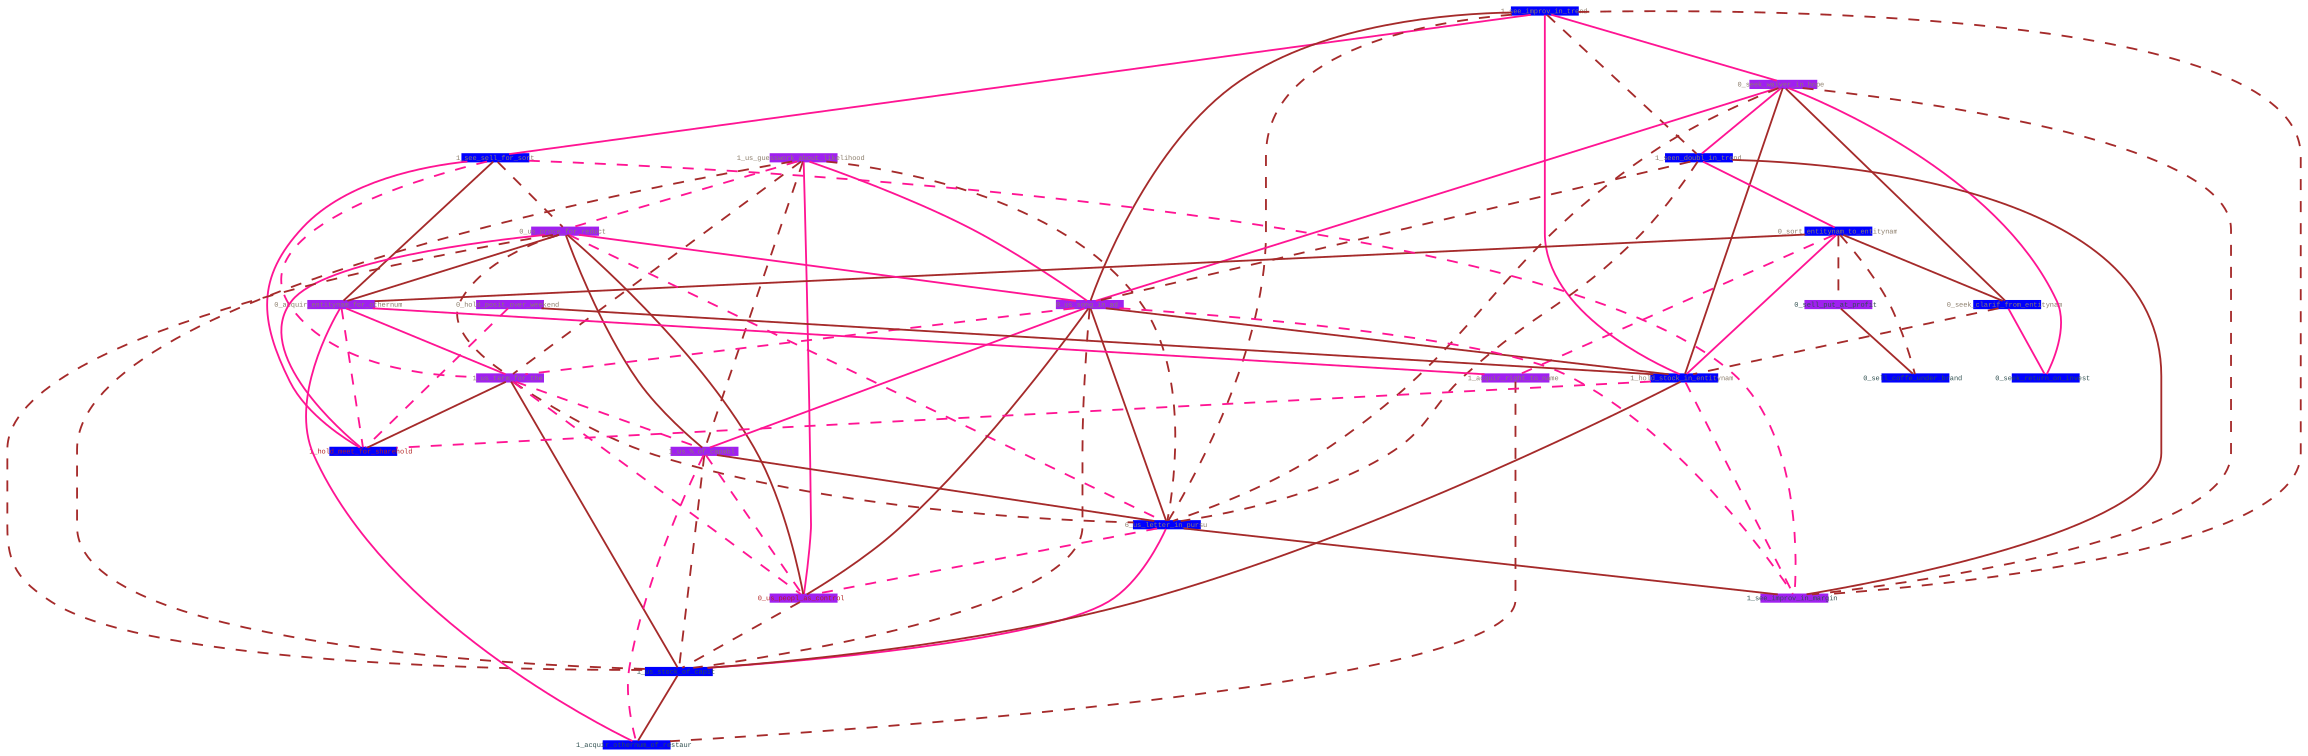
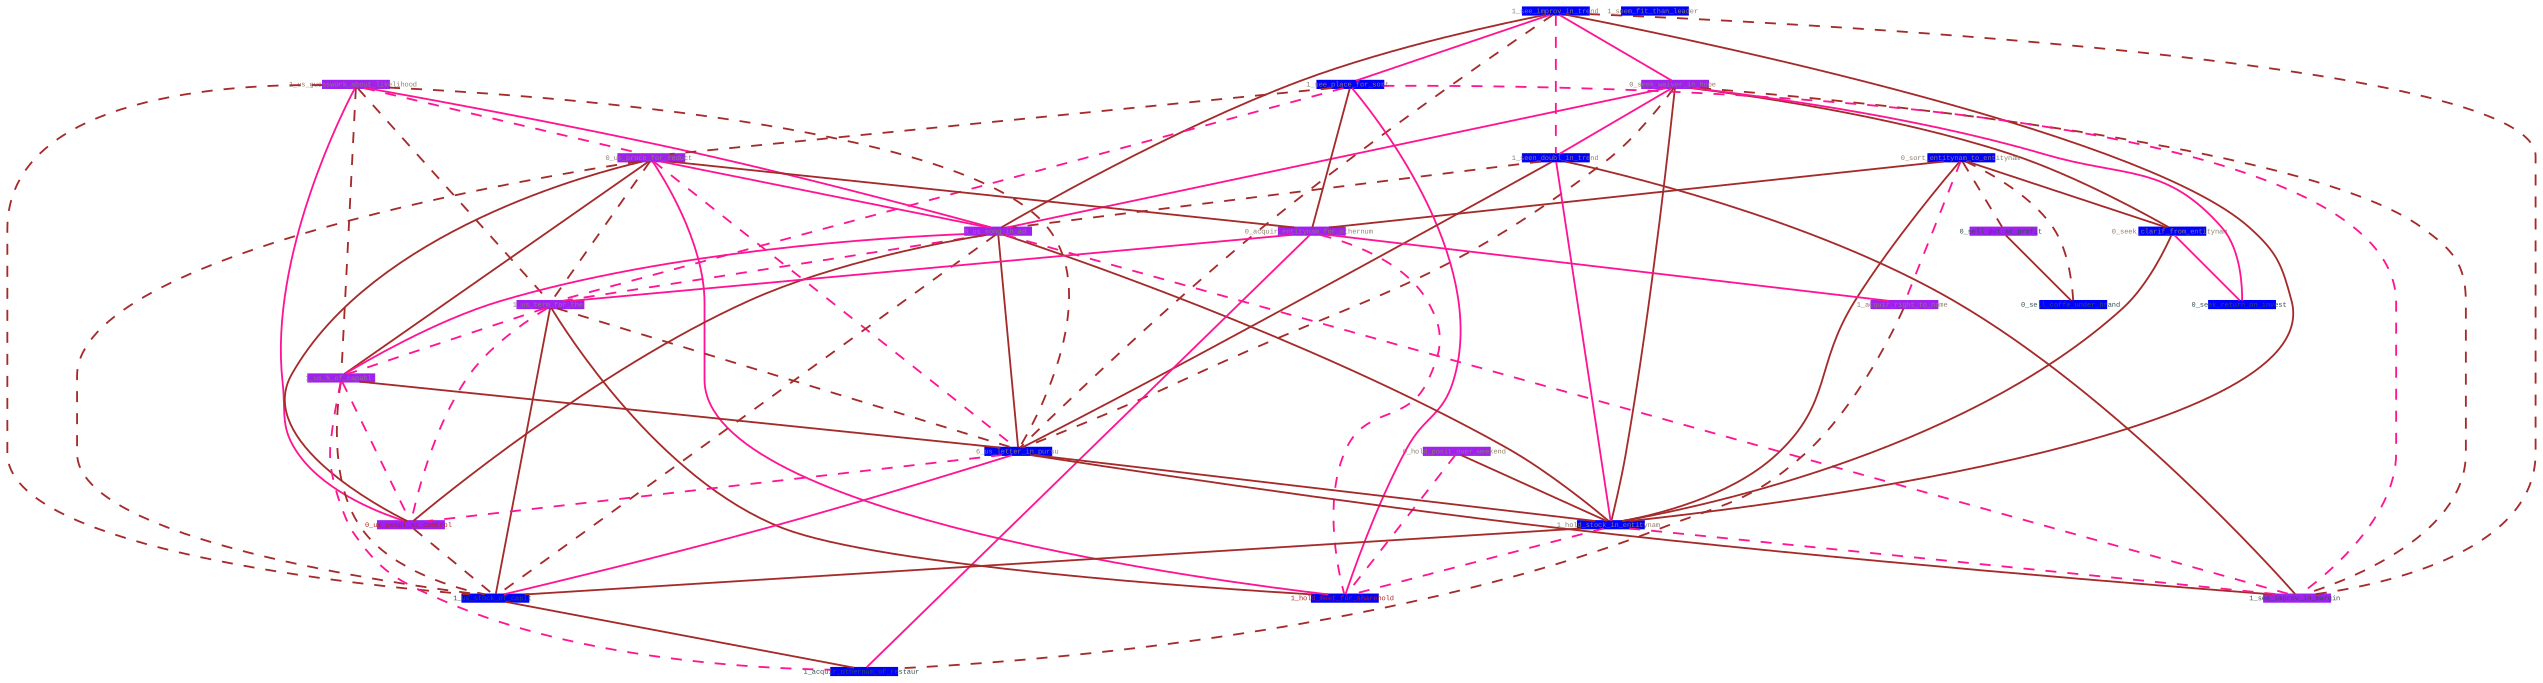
none -> (1655, 11)
(1622, 84) -> (1556, 74)
(495, 158) -> (1350, 84)
(1769, 195) -> (1583, 341)
(1545, 216) -> (2279, 264)
(1761, 304) -> (1823, 379)
(1846, 341) -> (1927, 429)
(1429, 416) -> (1301, 299)
none -> (1315, 488)
